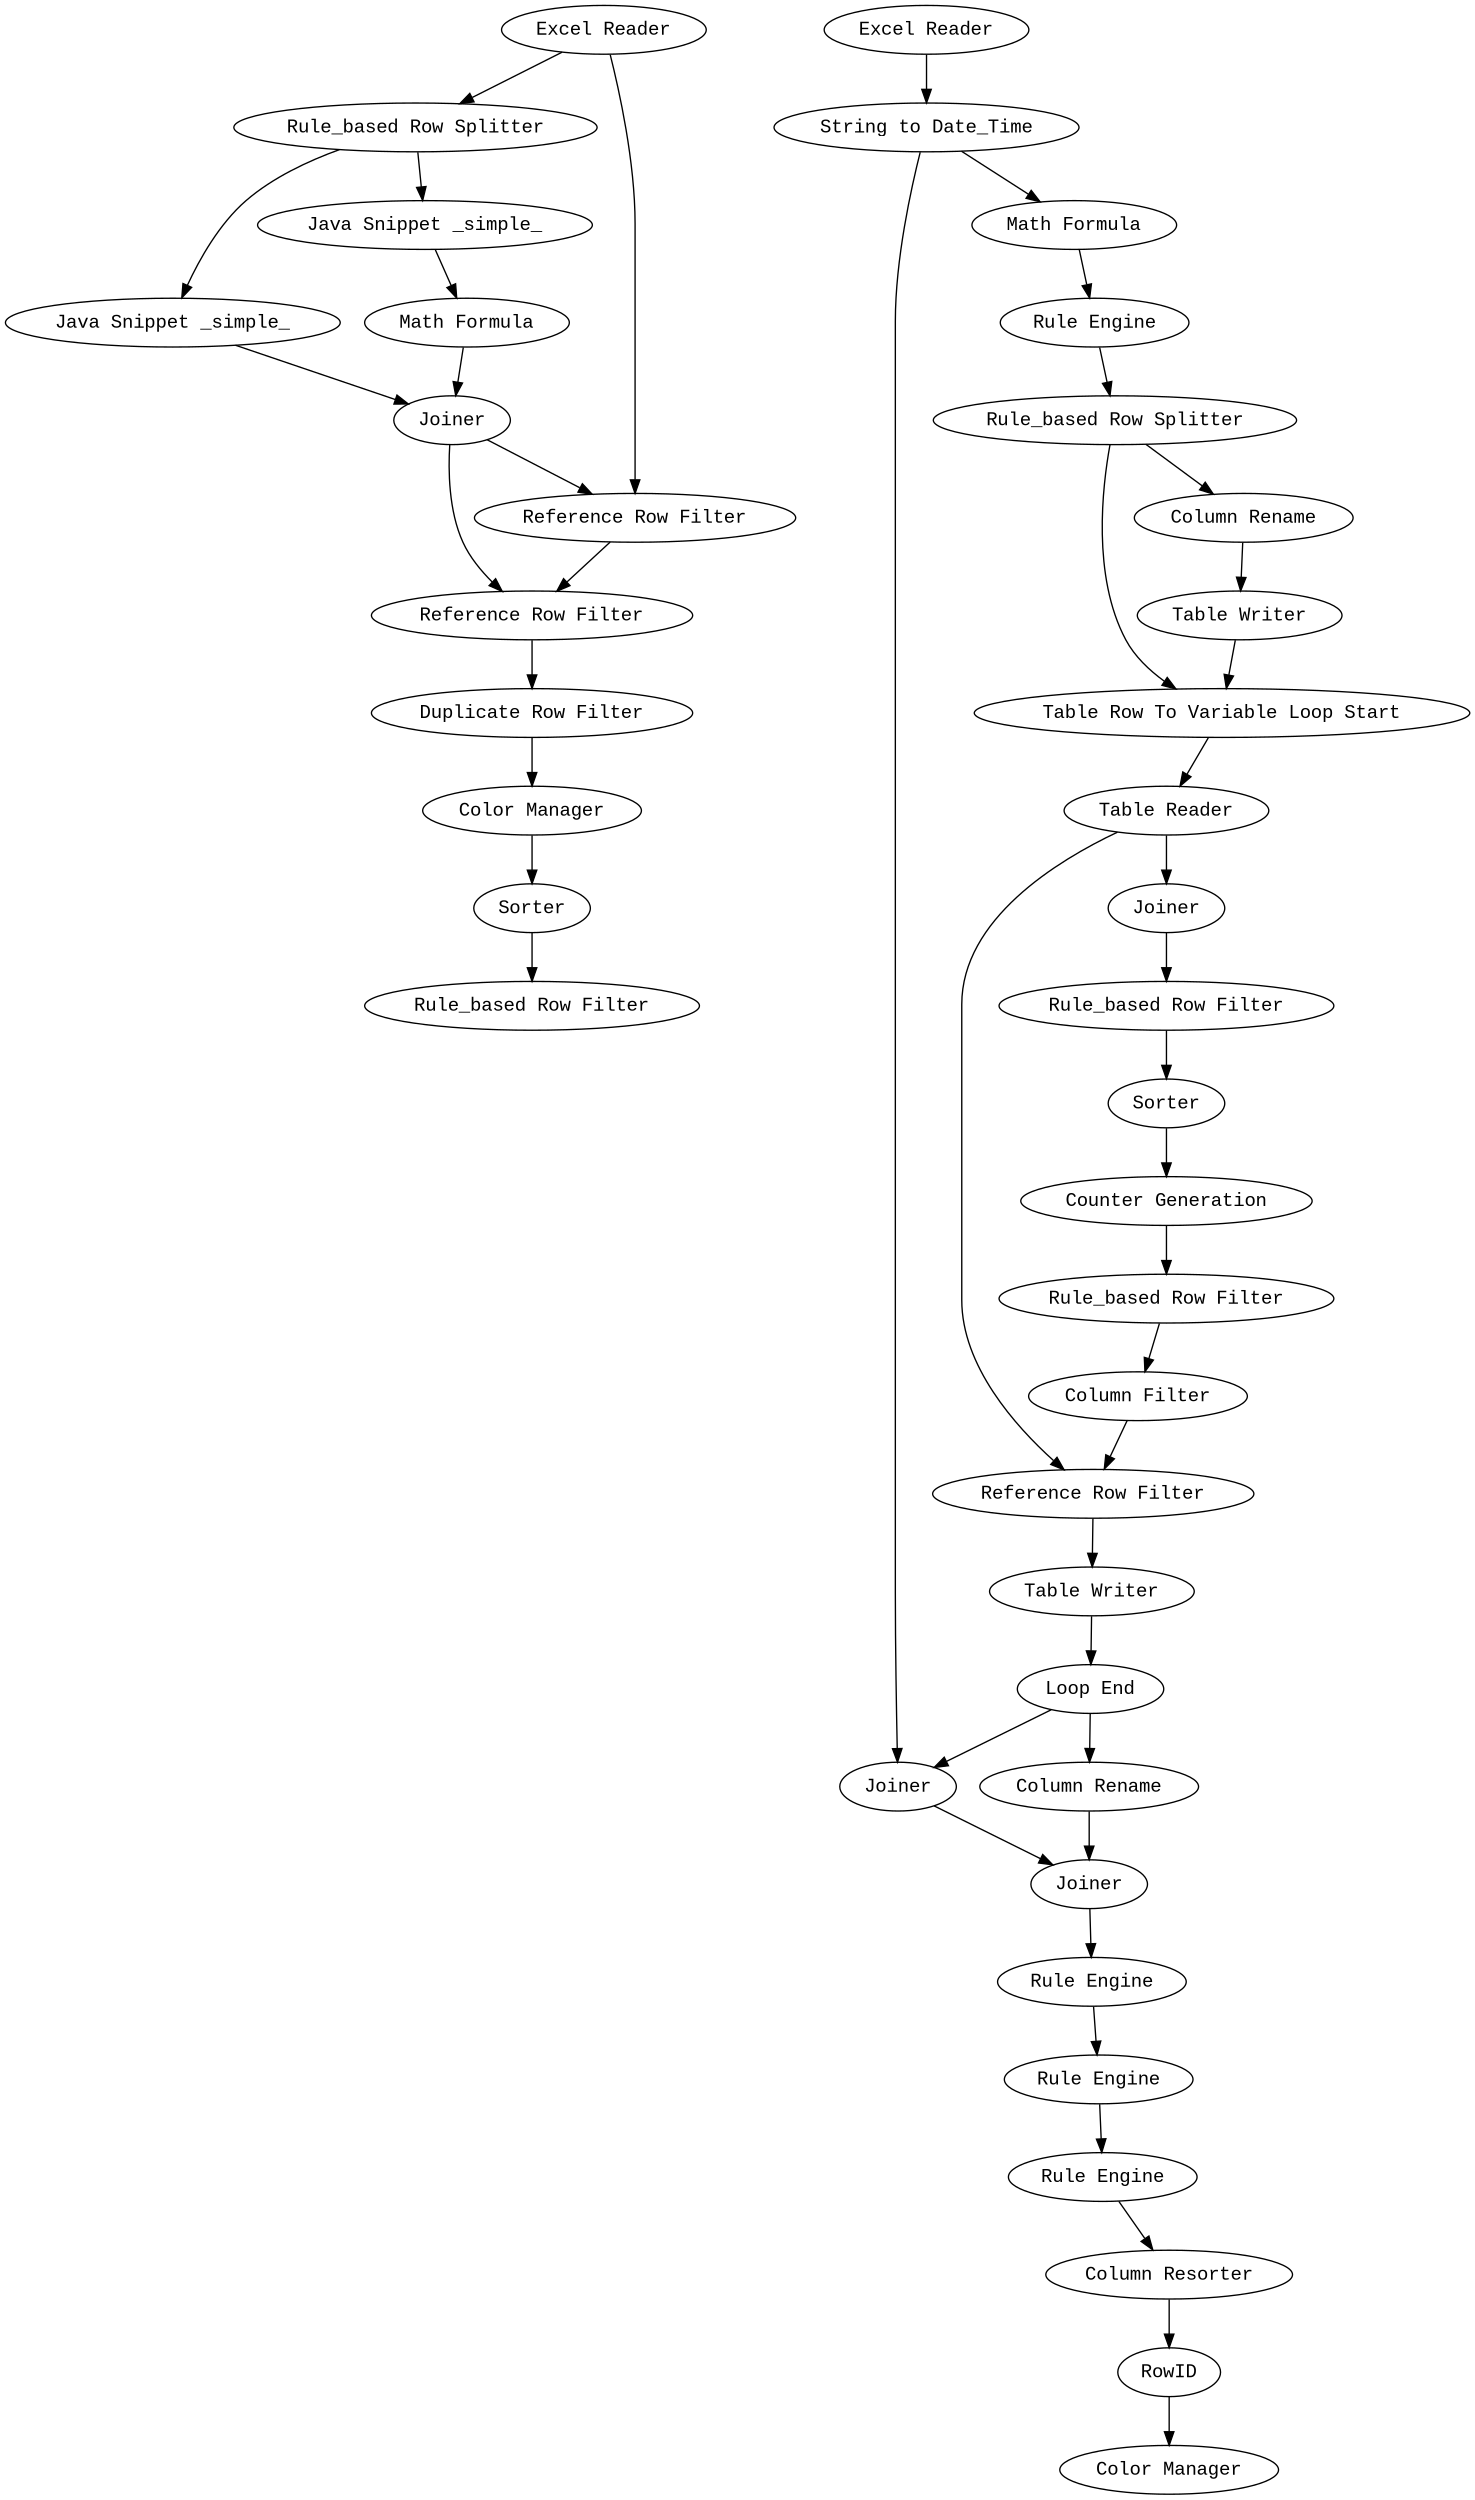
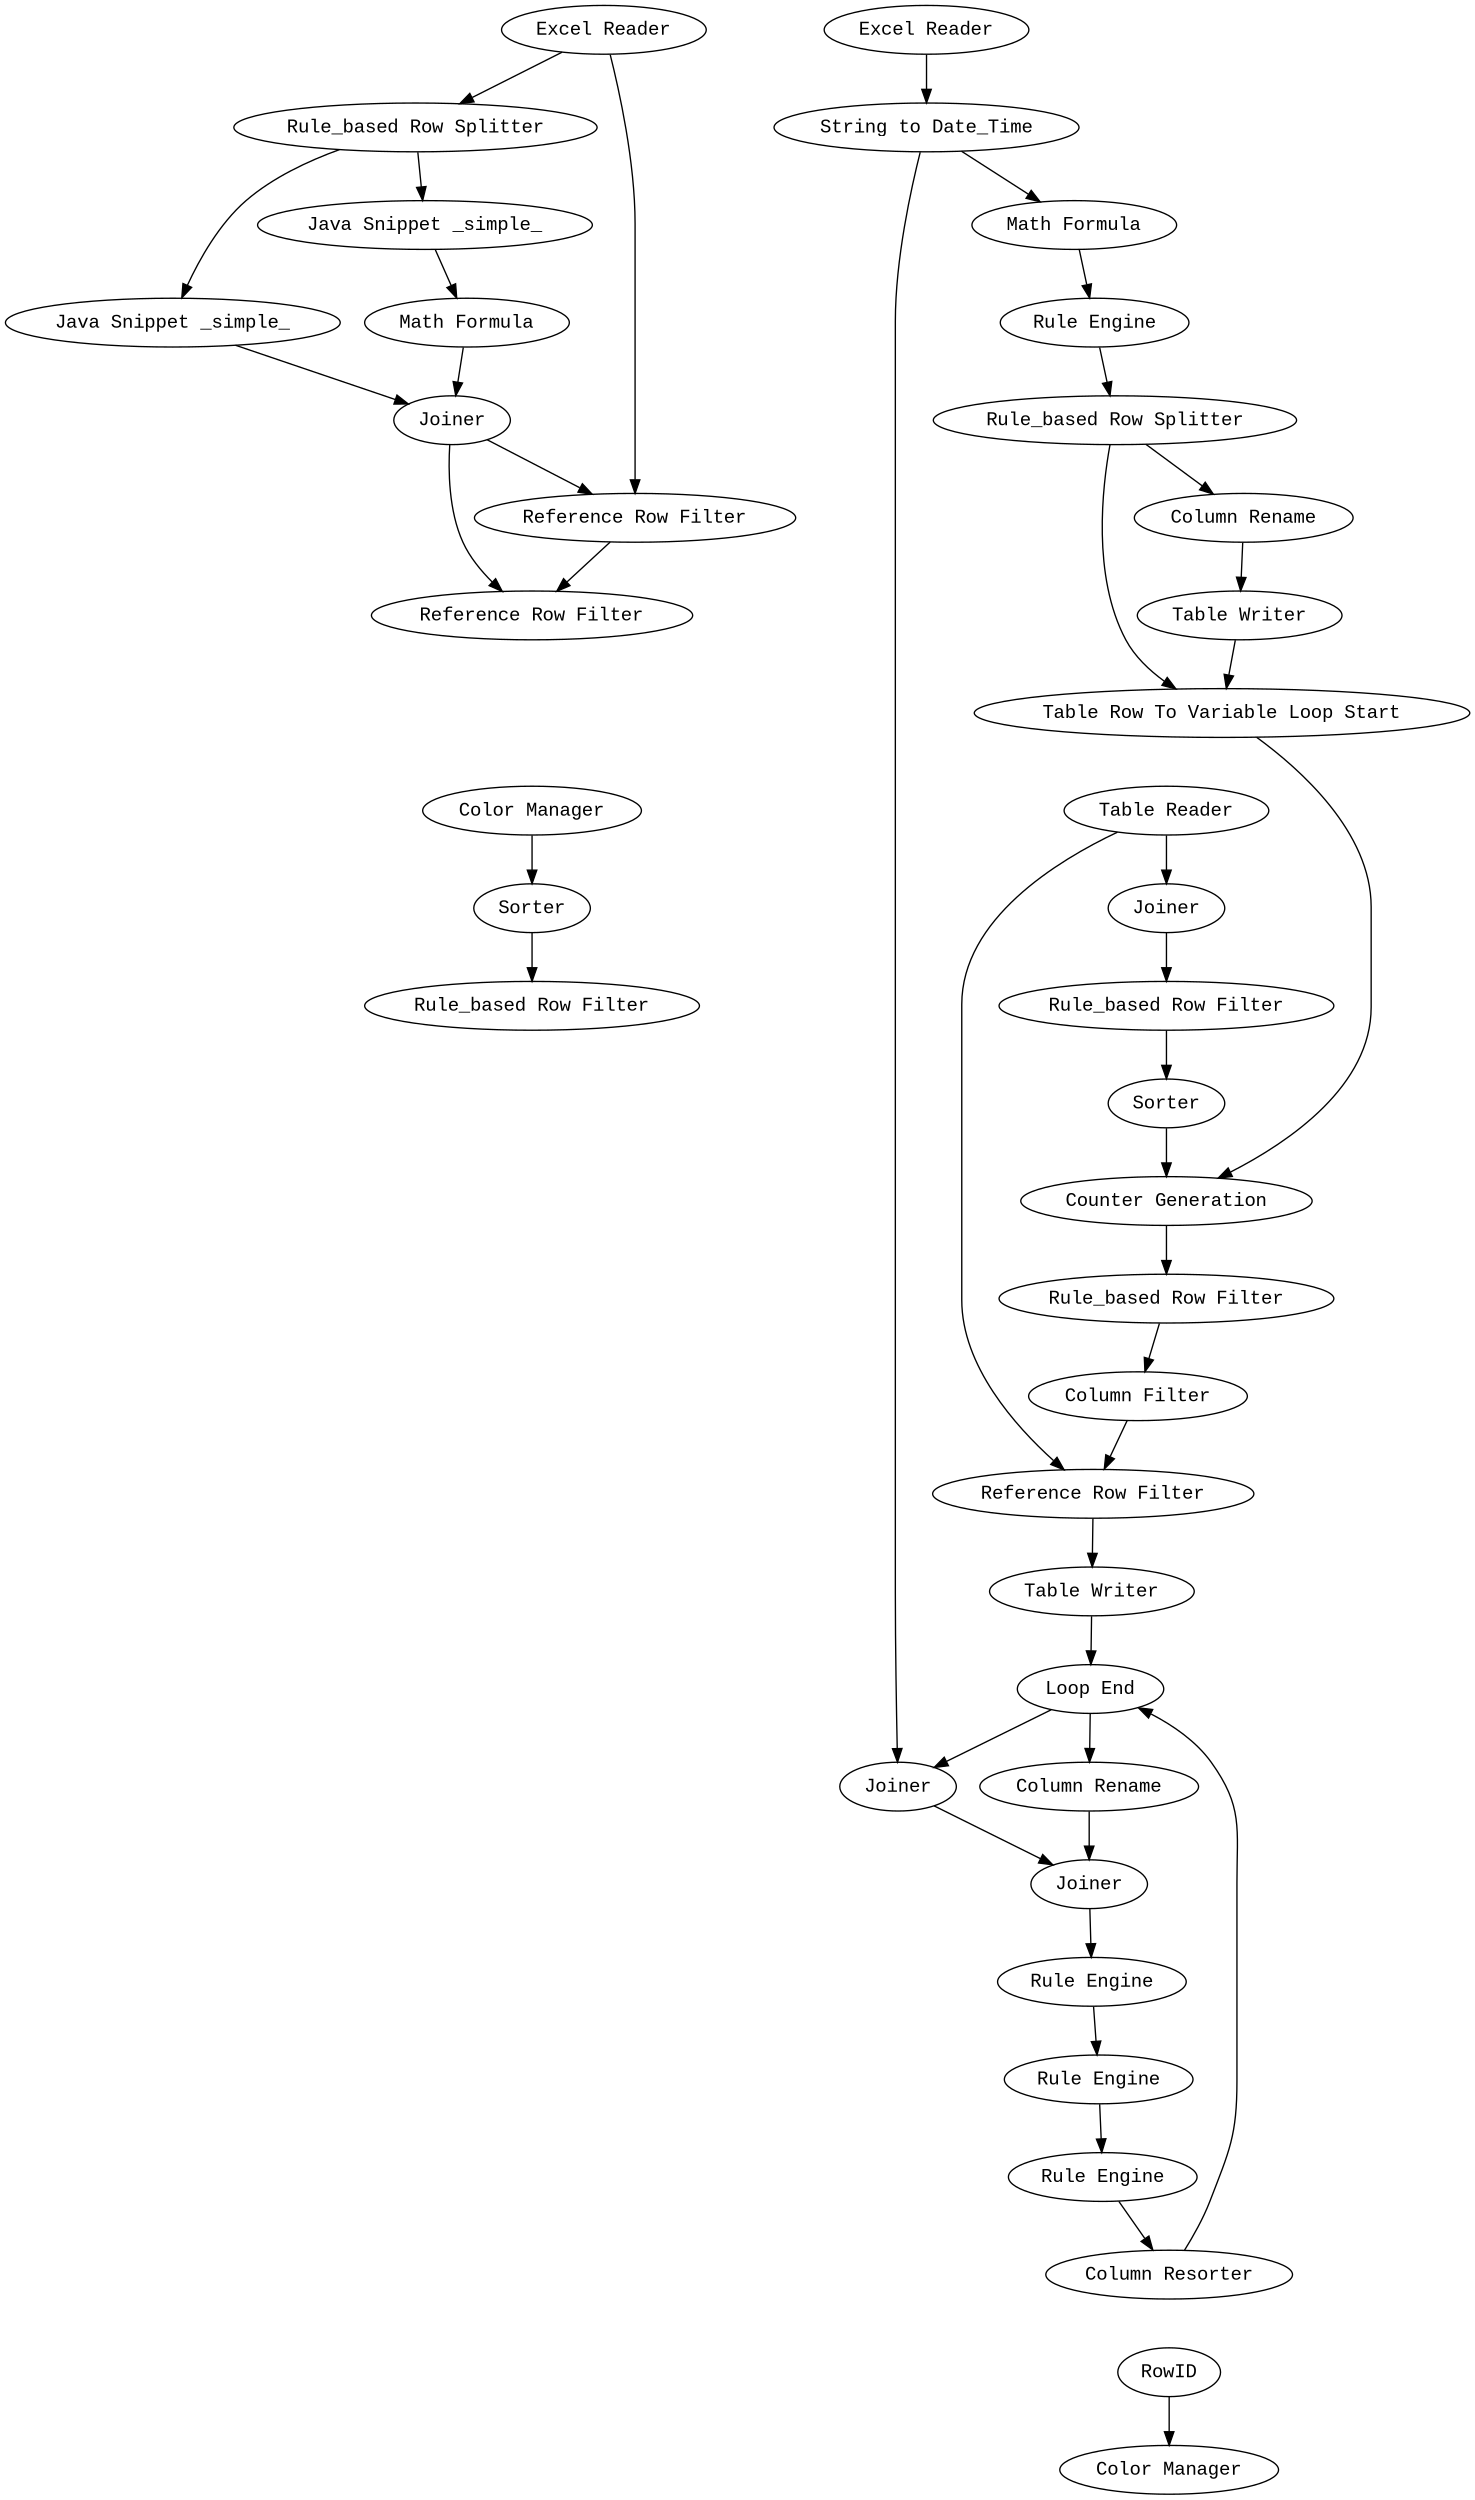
(532, 713) -> none
(1198, 756) -> (1371, 965)
(1169, 2317) -> (1237, 1970)
